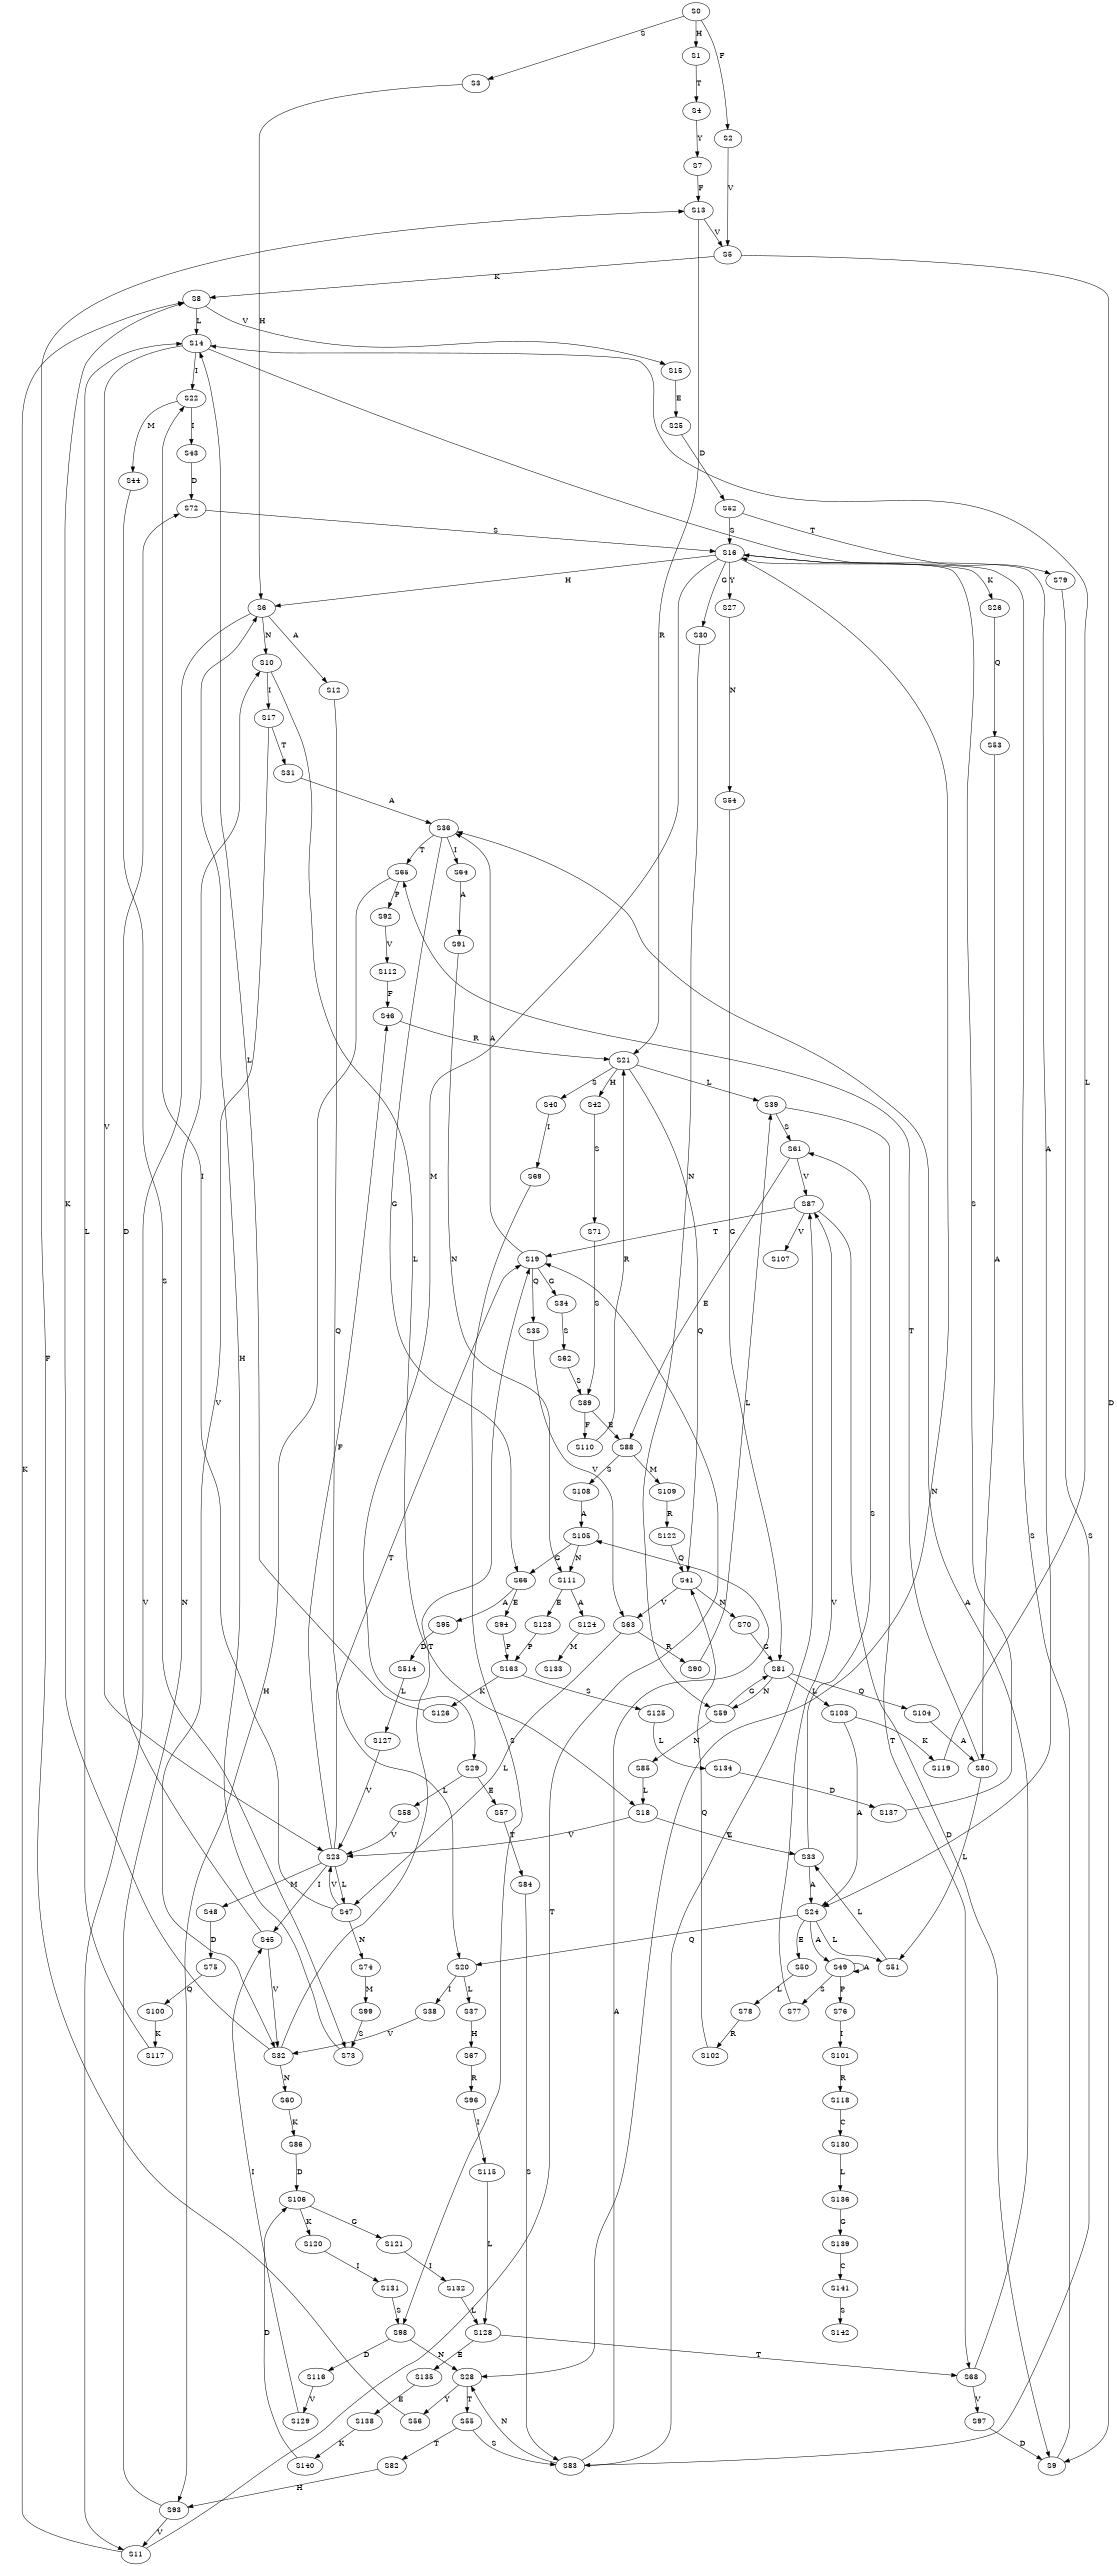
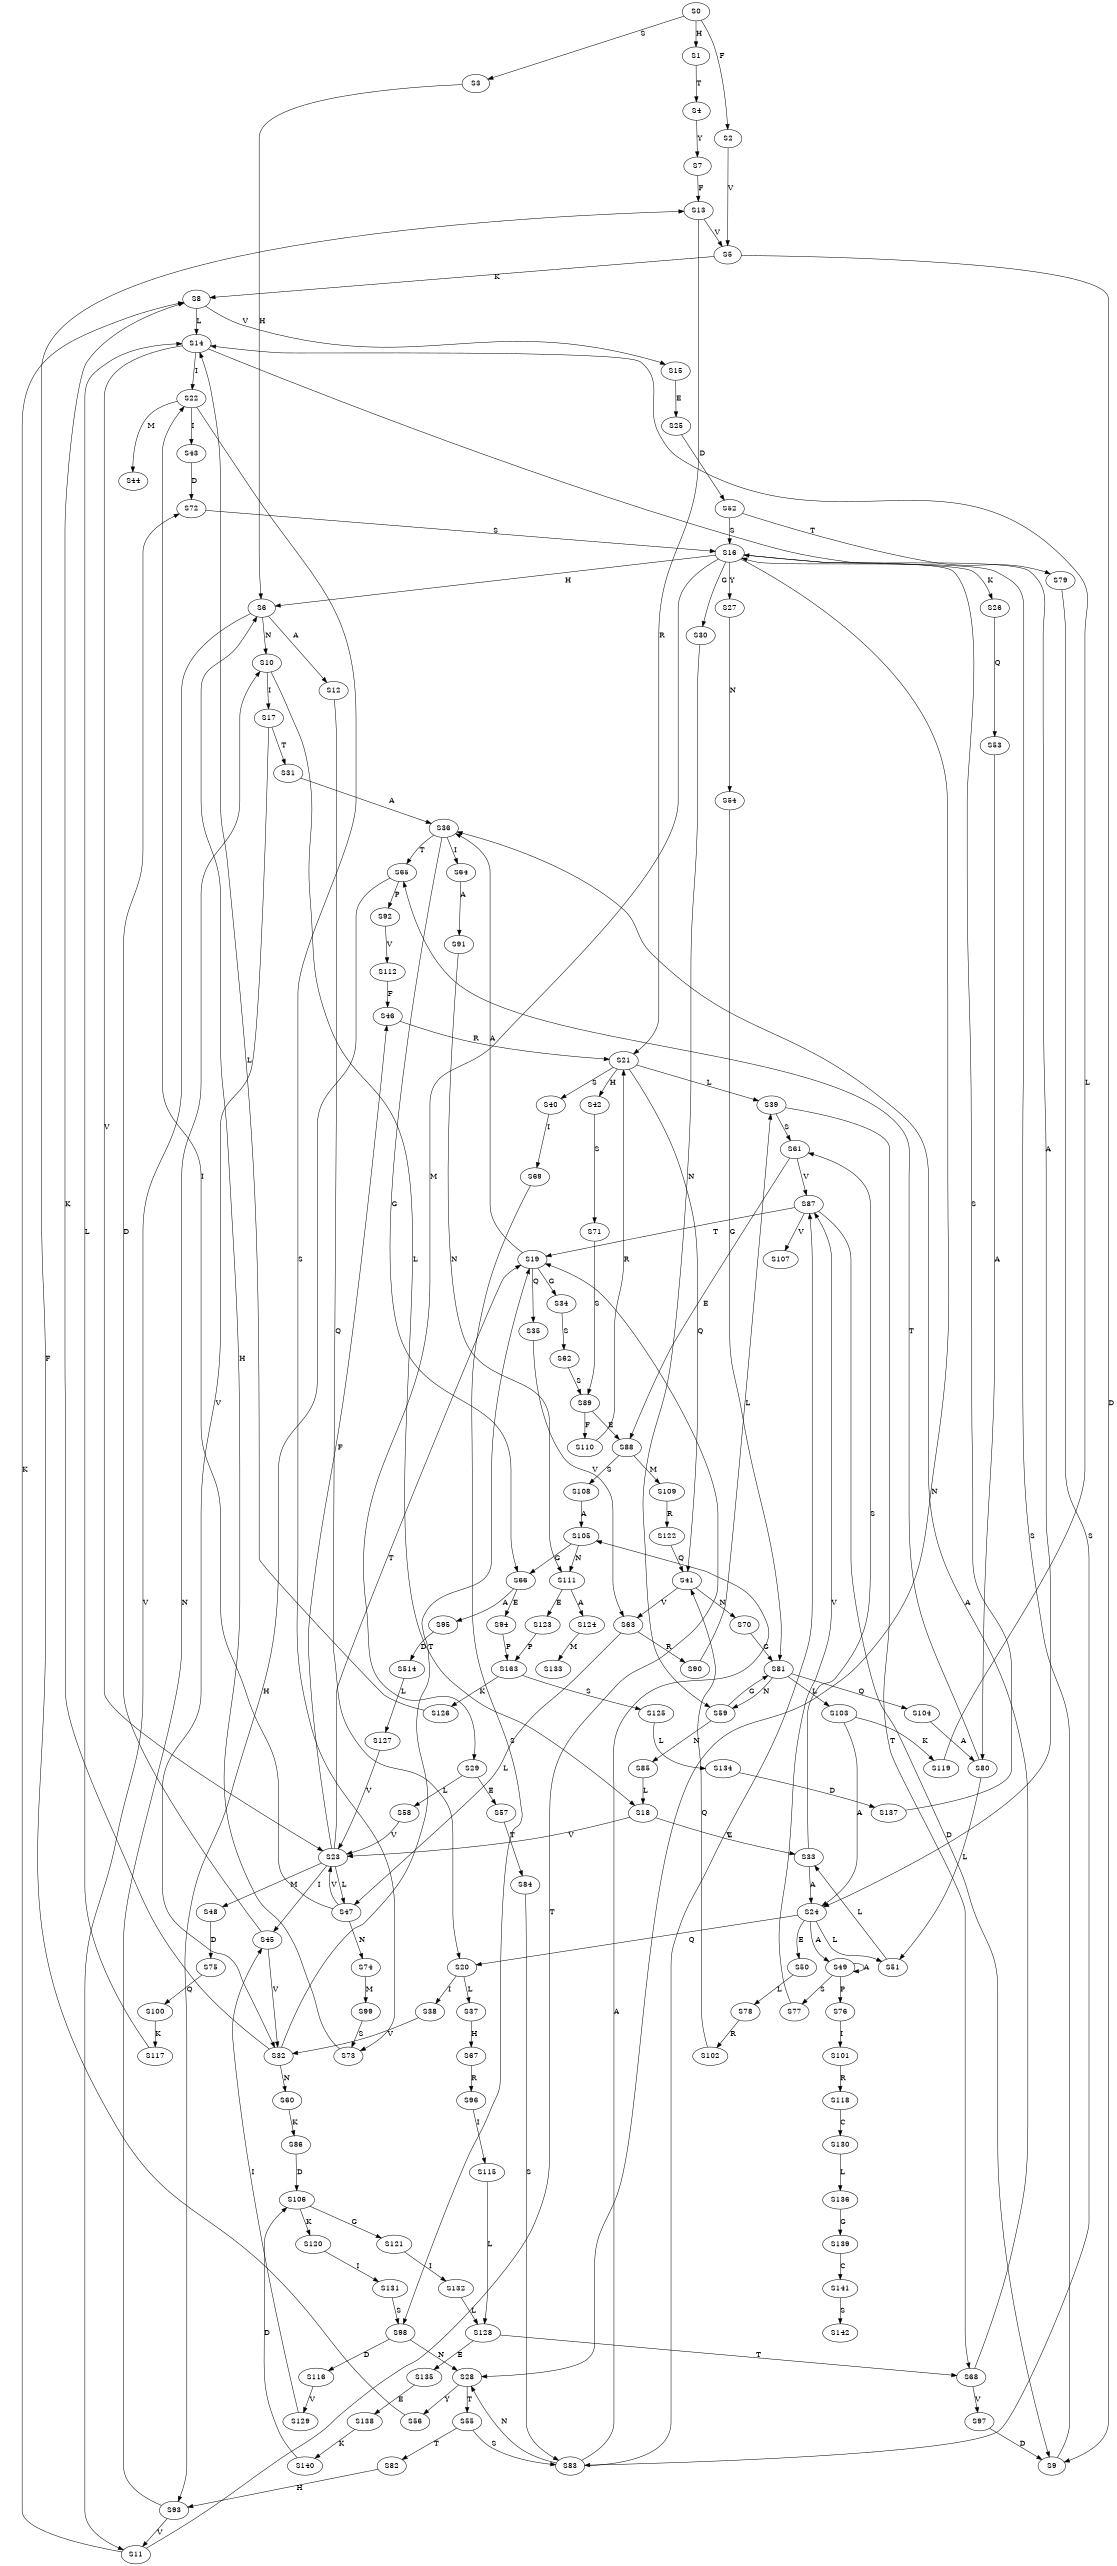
(162, 1285) -> (298, 1218)
